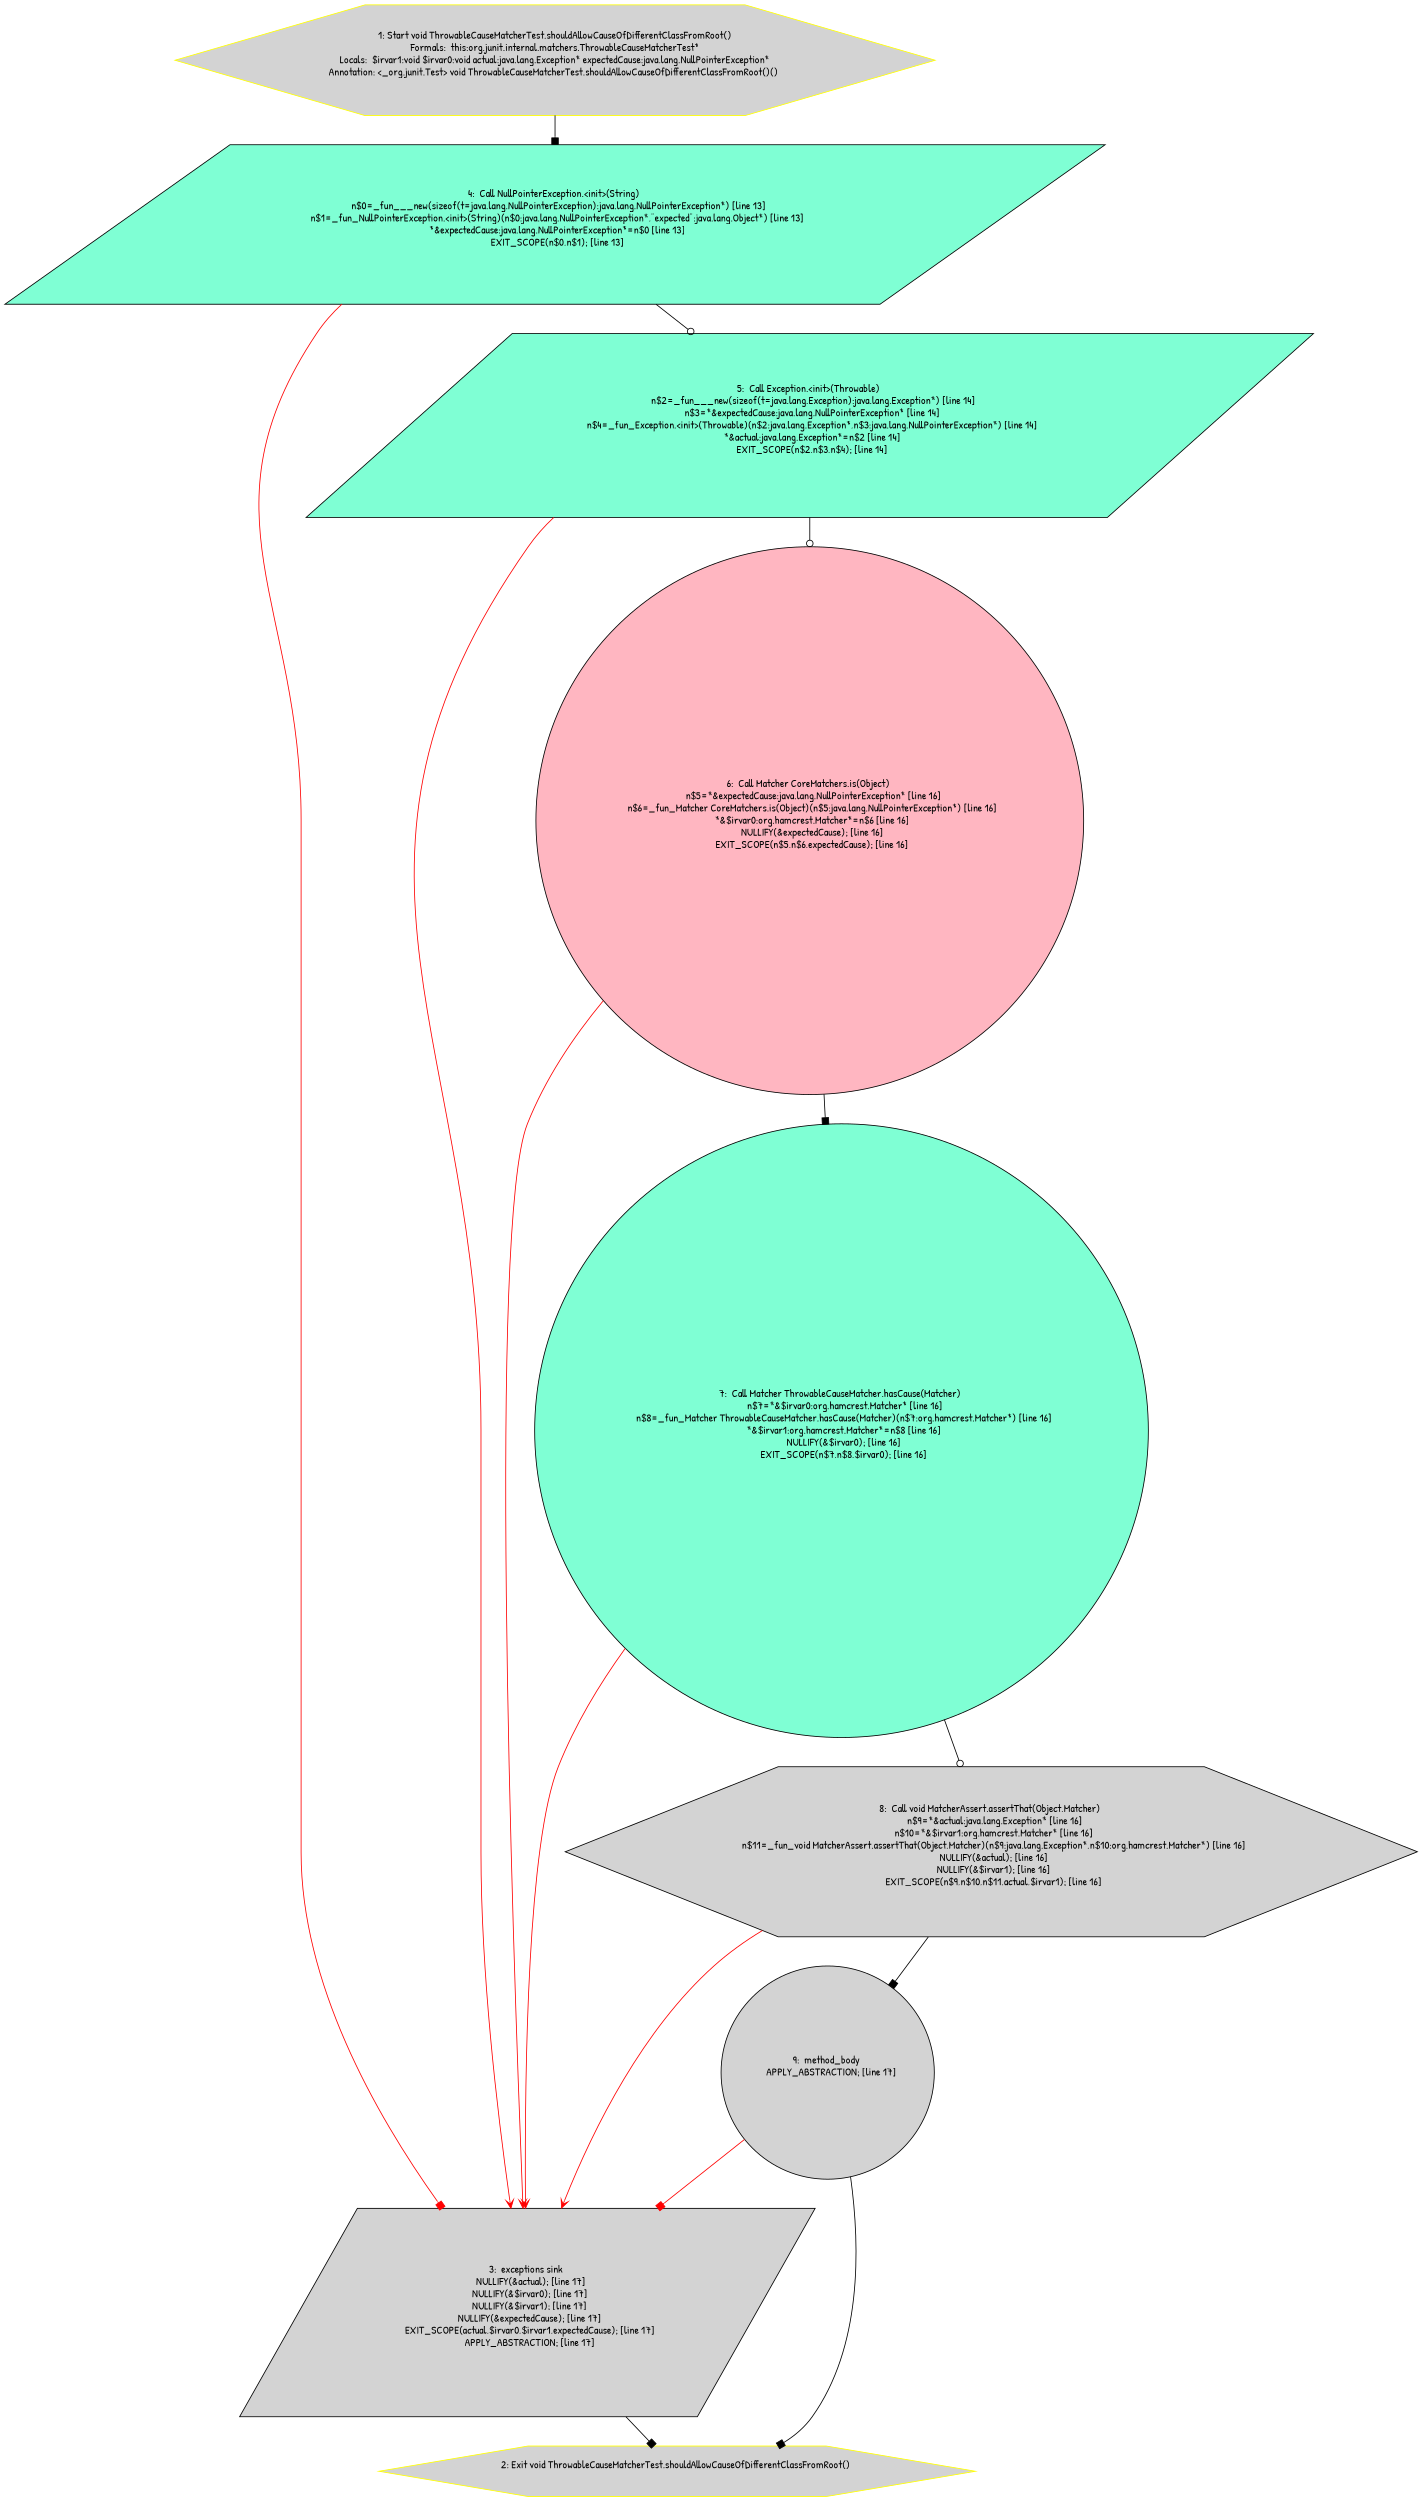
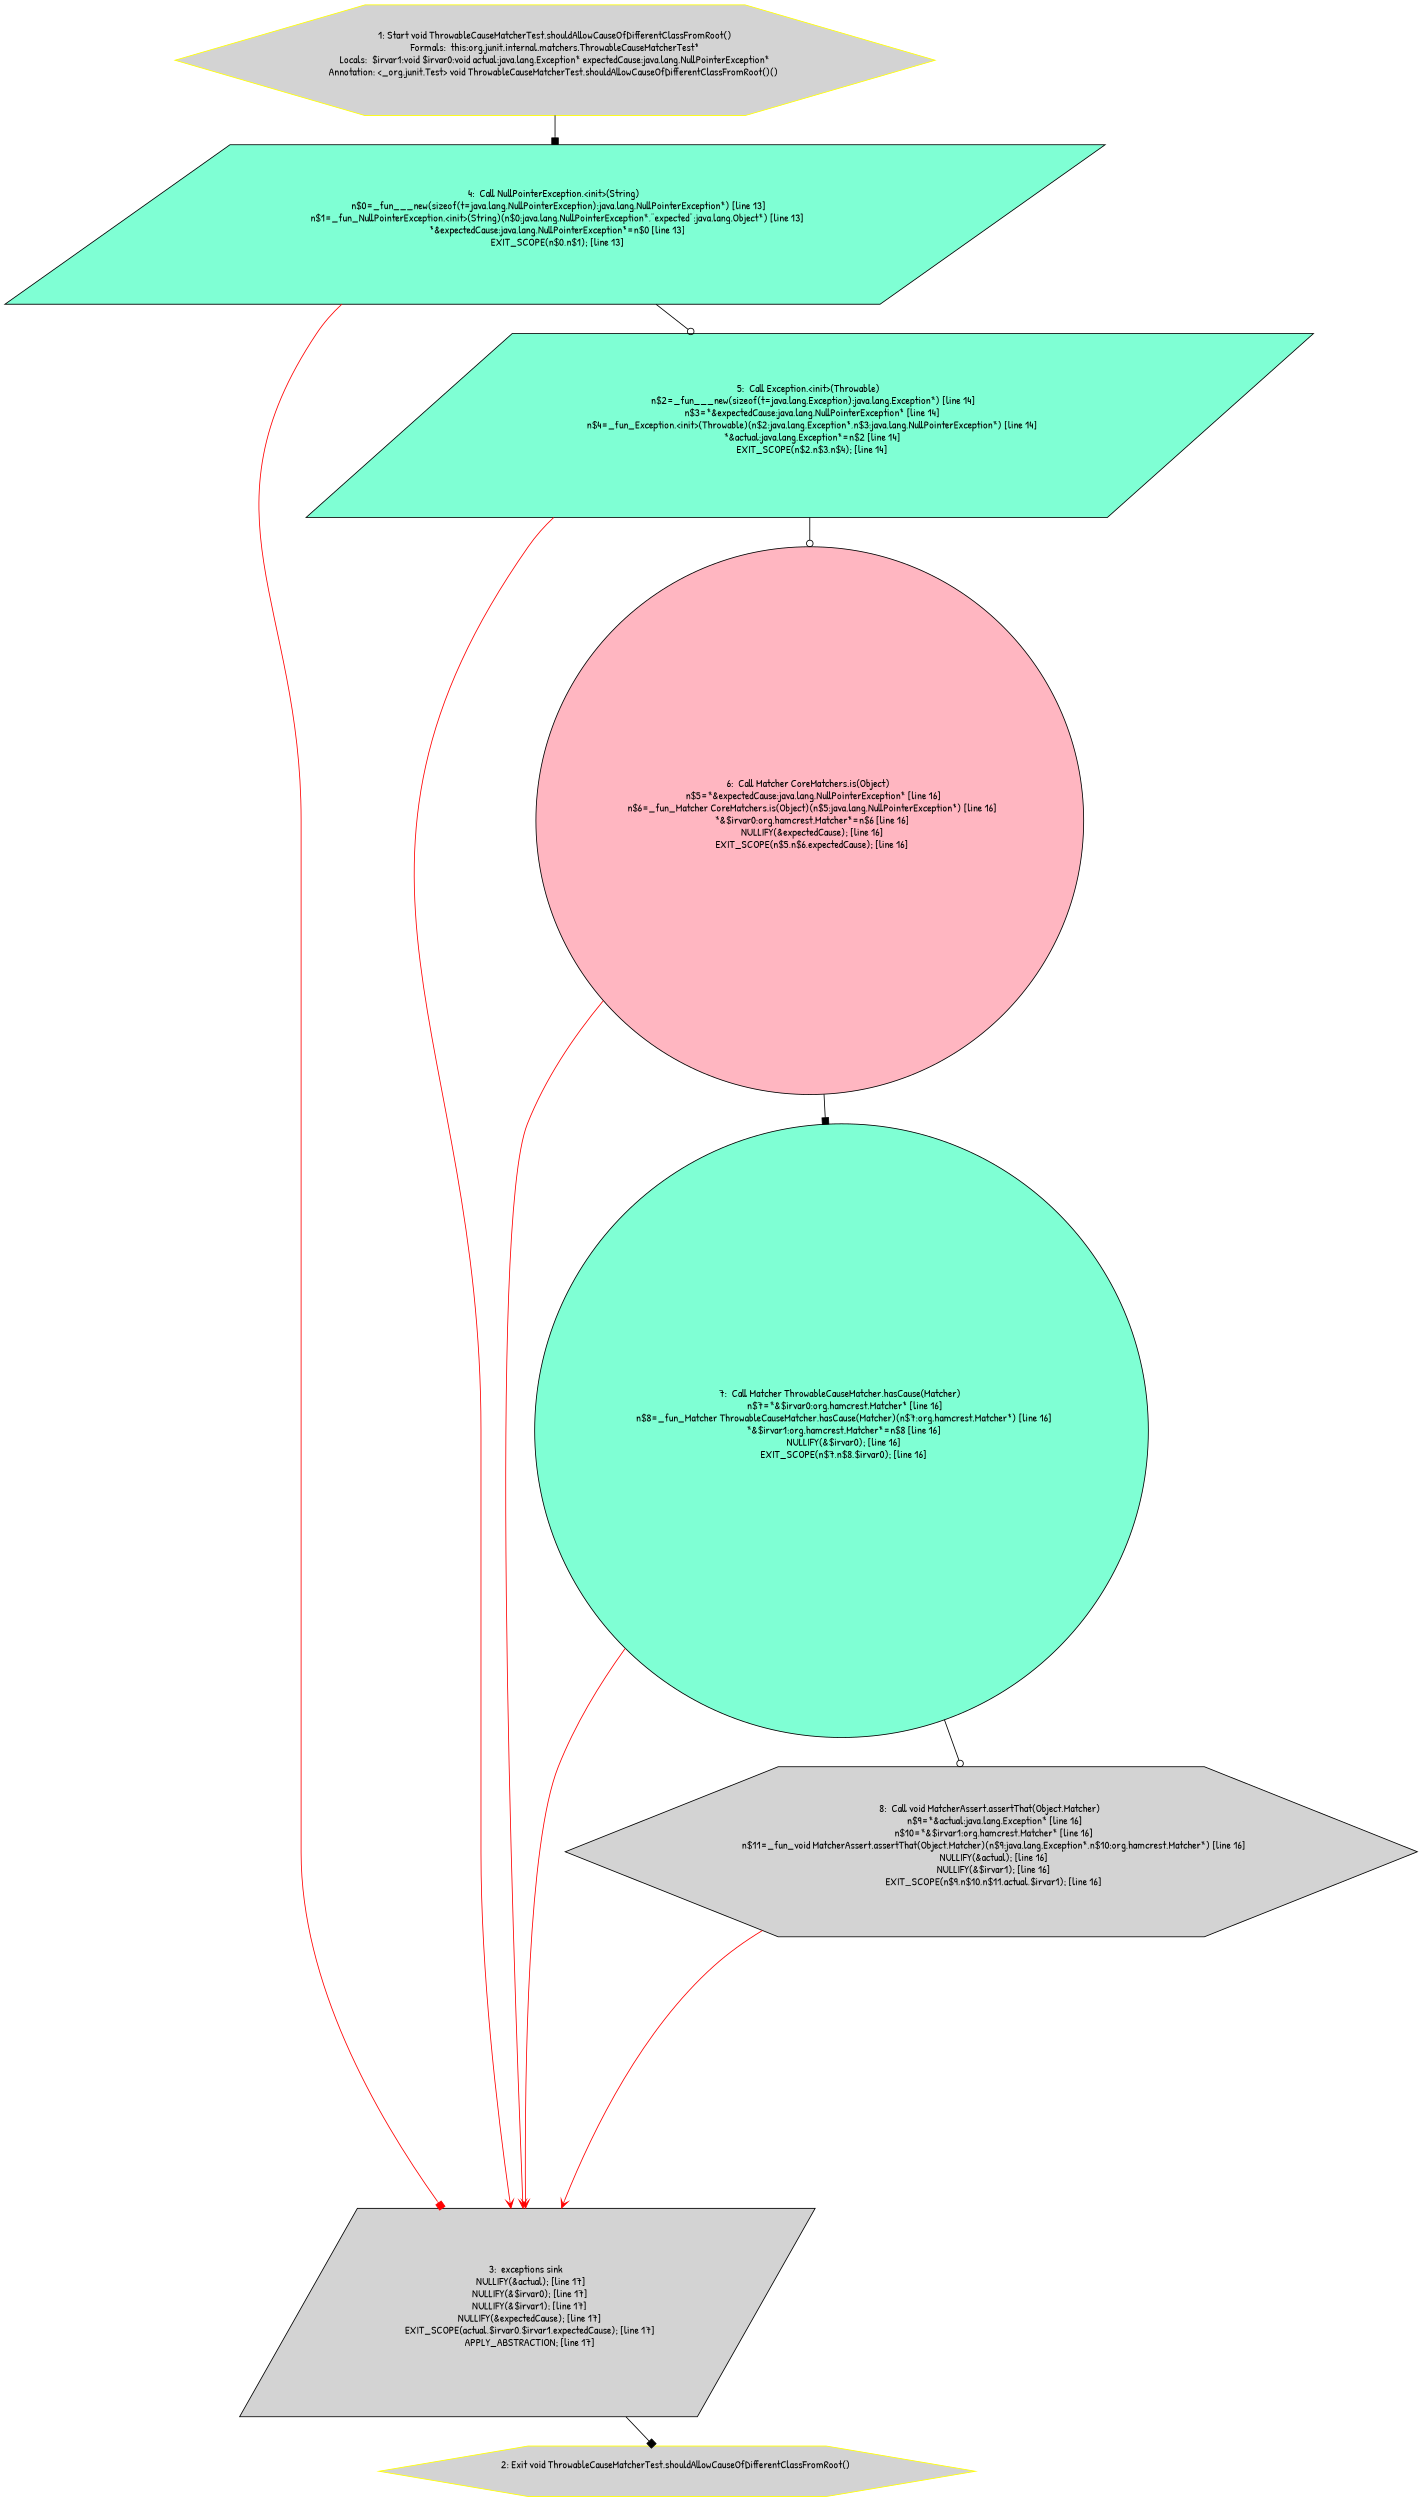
(828, 2073) -> none
